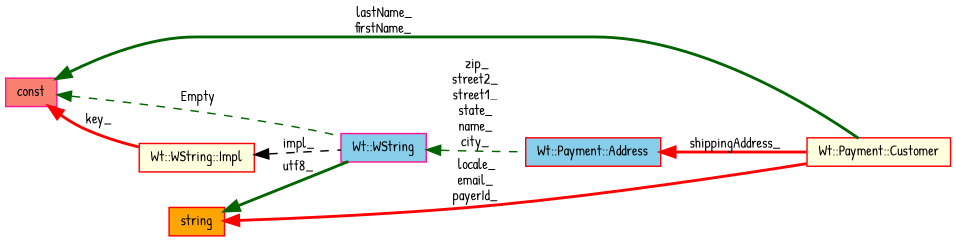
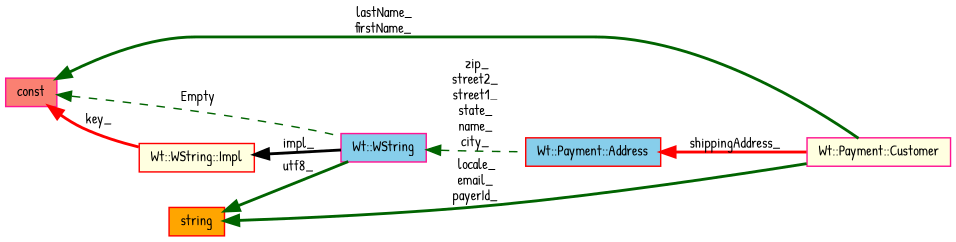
(305, 152) -> (305, 152)
(879, 152) -> (879, 152)
(524, 202) -> (524, 202)
